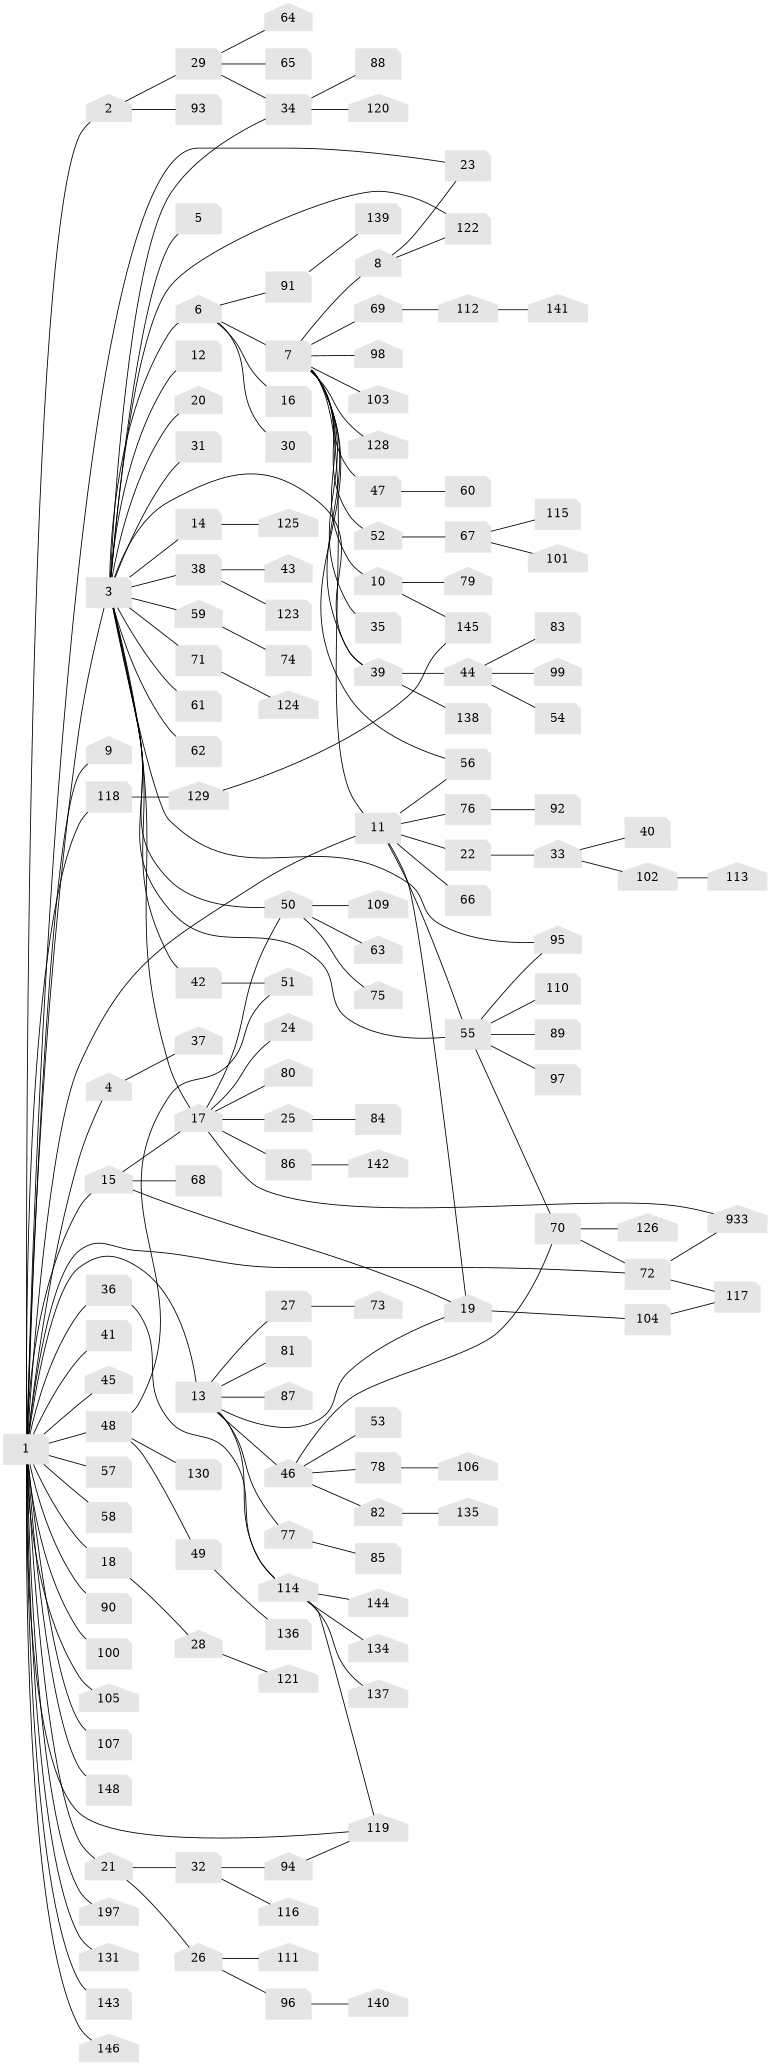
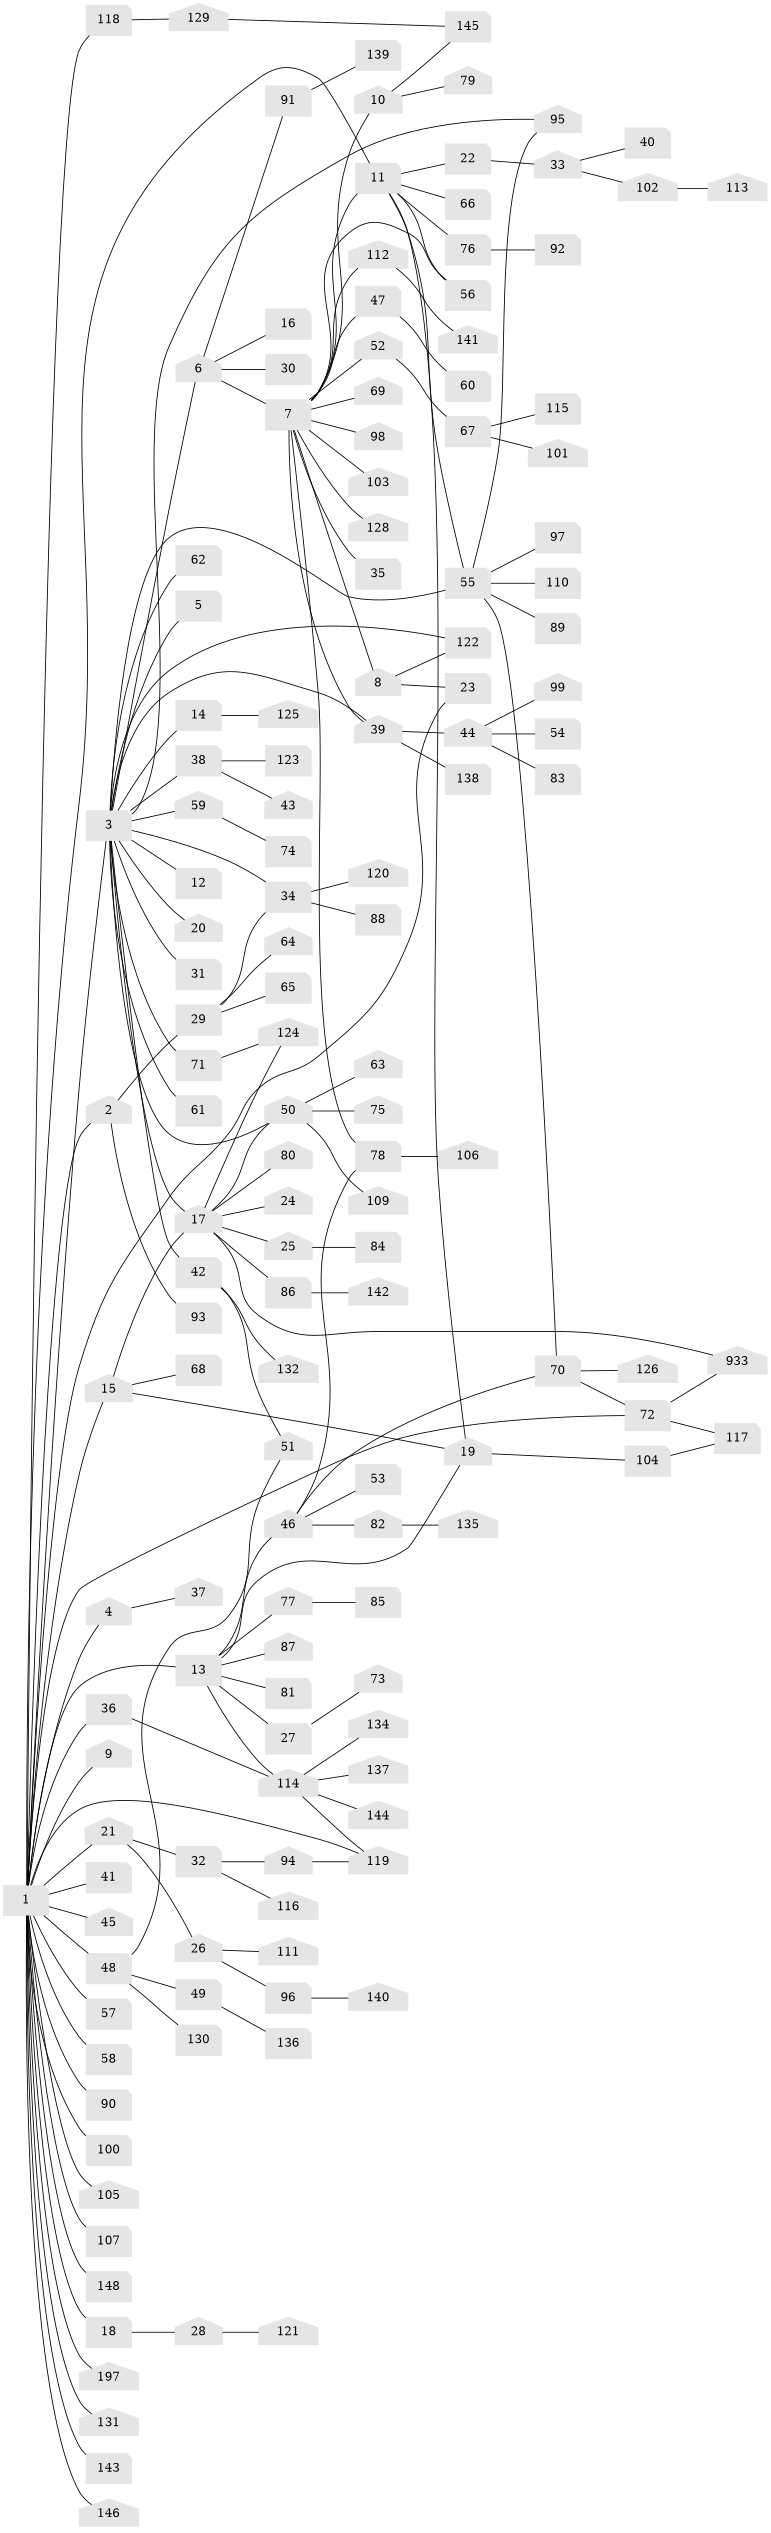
(420, 310) -> (333, 334)
none -> (320, 789)
none -> (241, 1126)
none -> (288, 1370)
